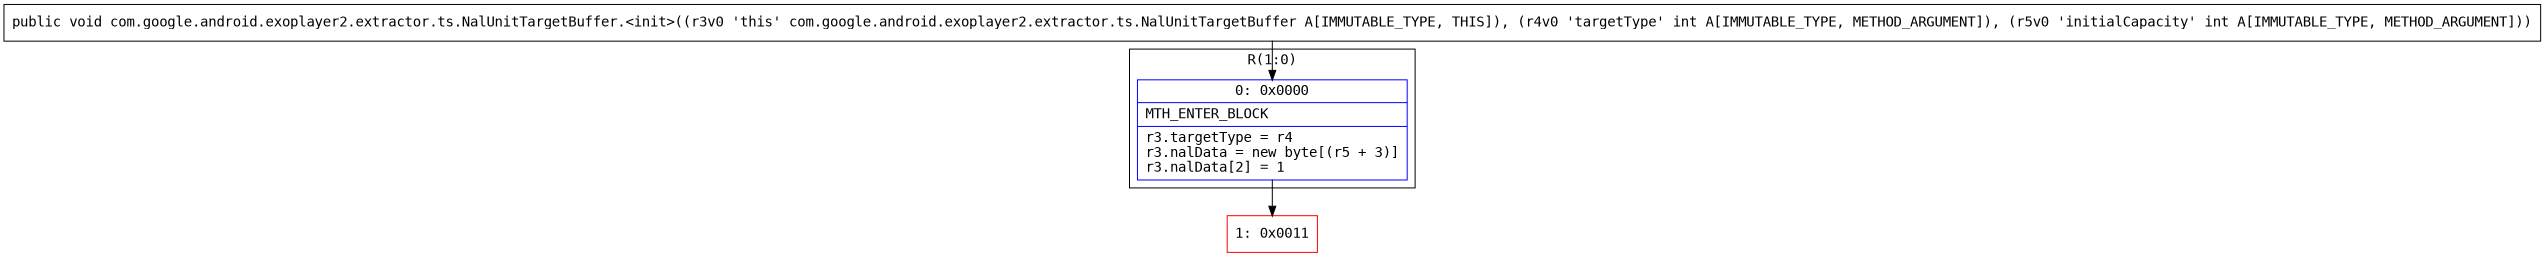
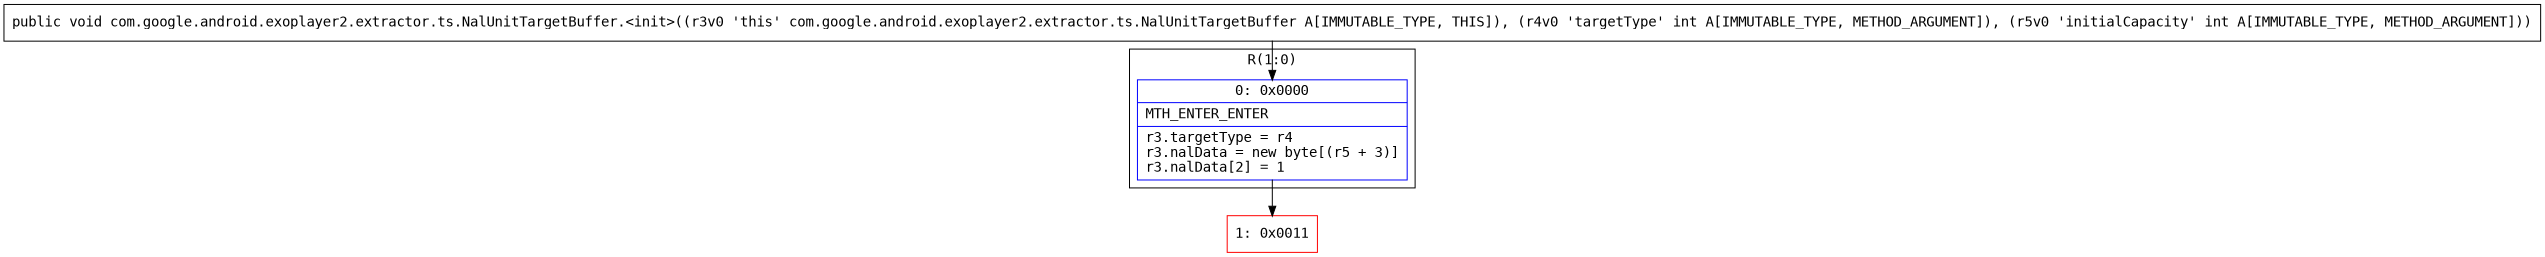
(1207, 114) -> (1207, 114)
